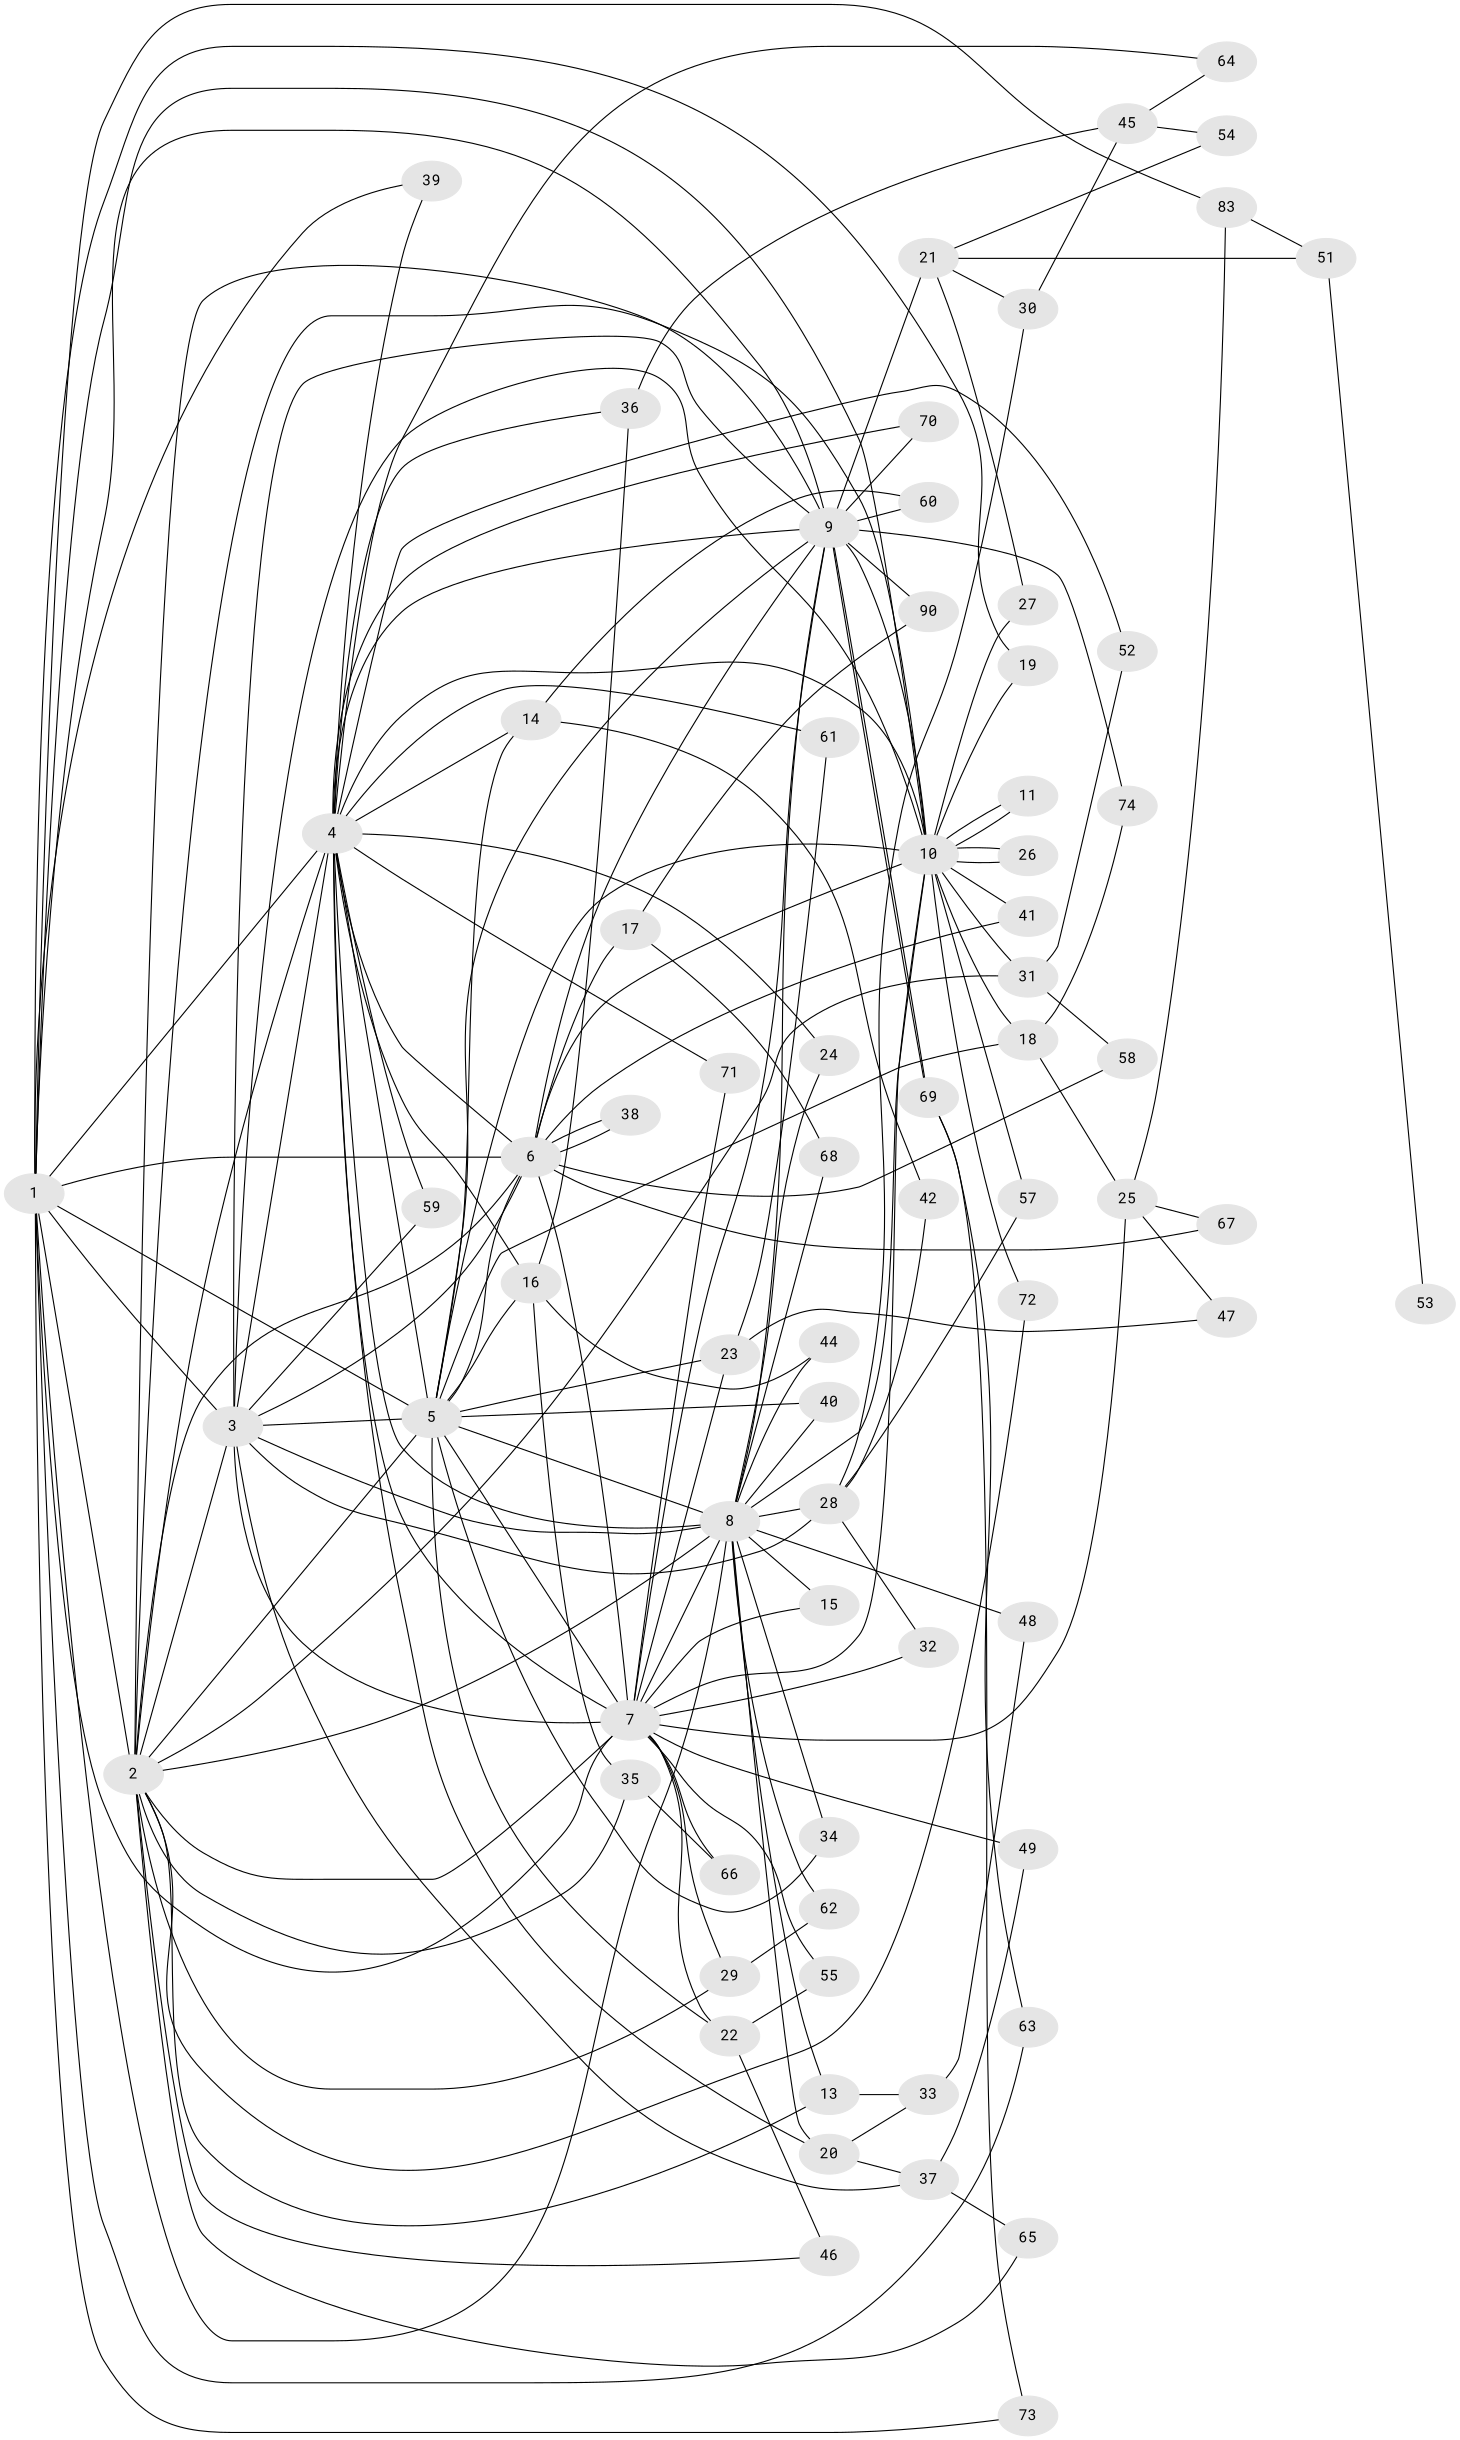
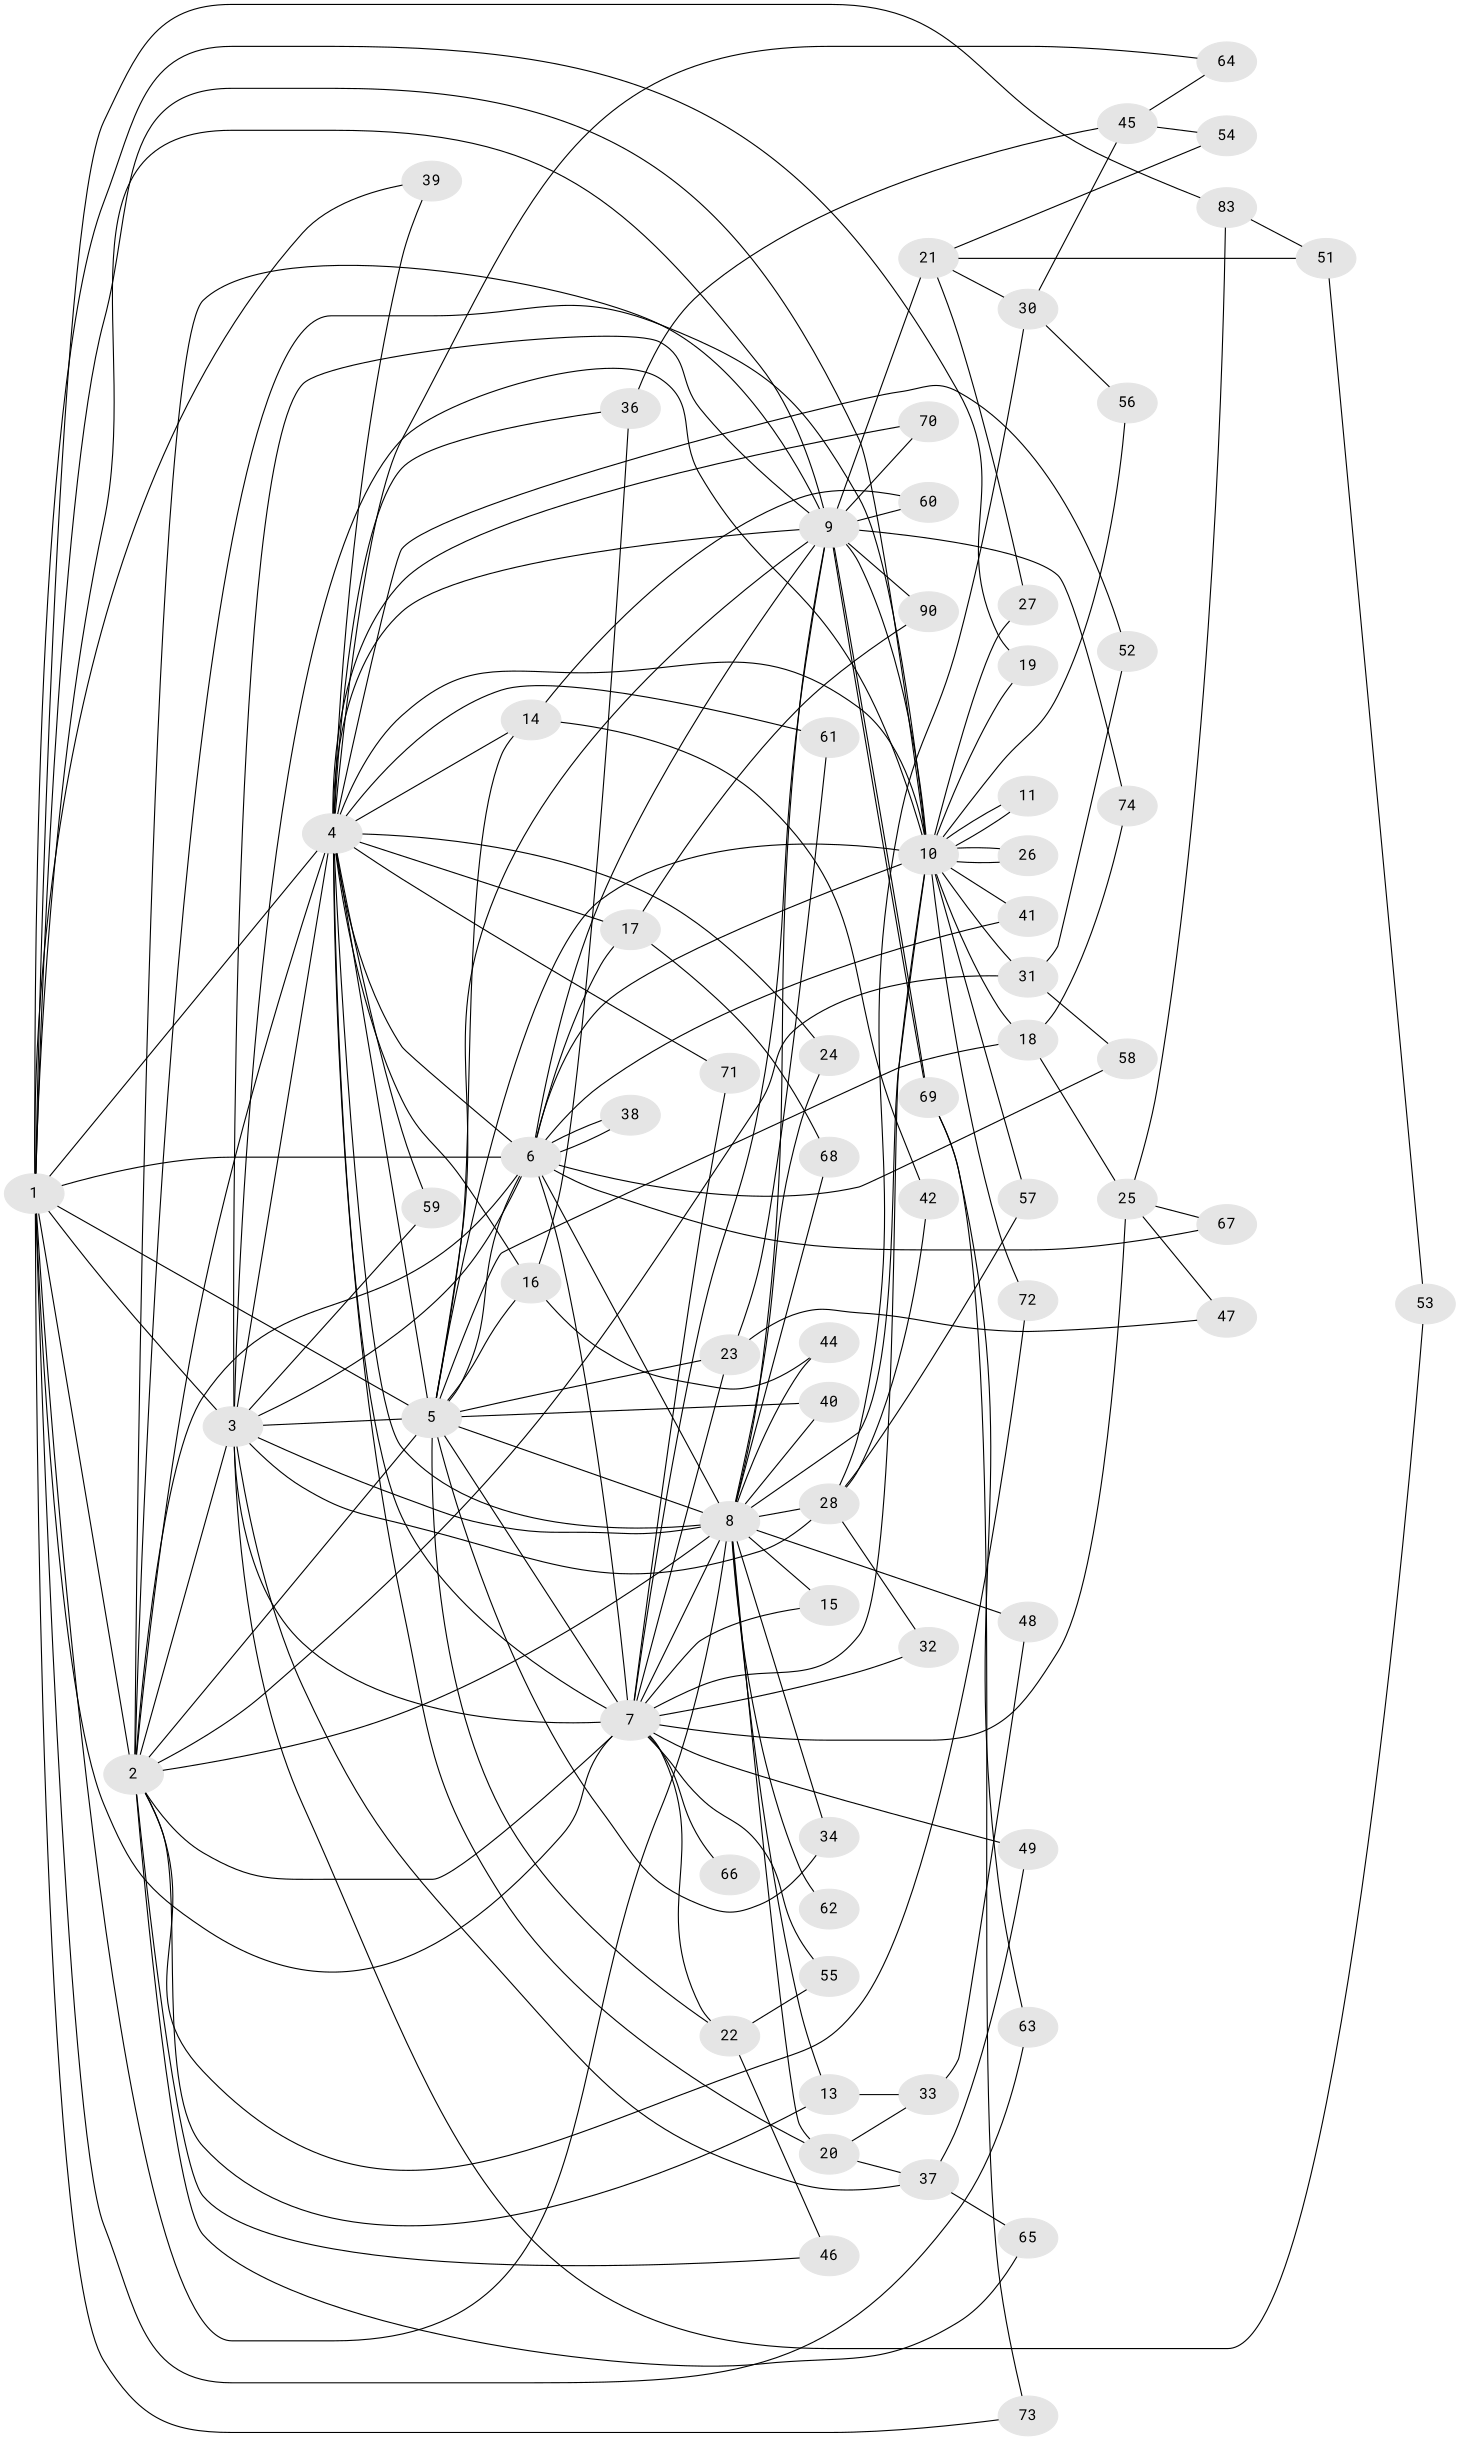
none -> (1127, 403)
none -> (488, 884)
none -> (630, 1339)
(630, 1780) -> none
(730, 1976) -> none
none -> (964, 2349)
